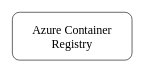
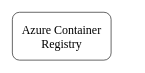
(72, 36) -> (62, 36)
